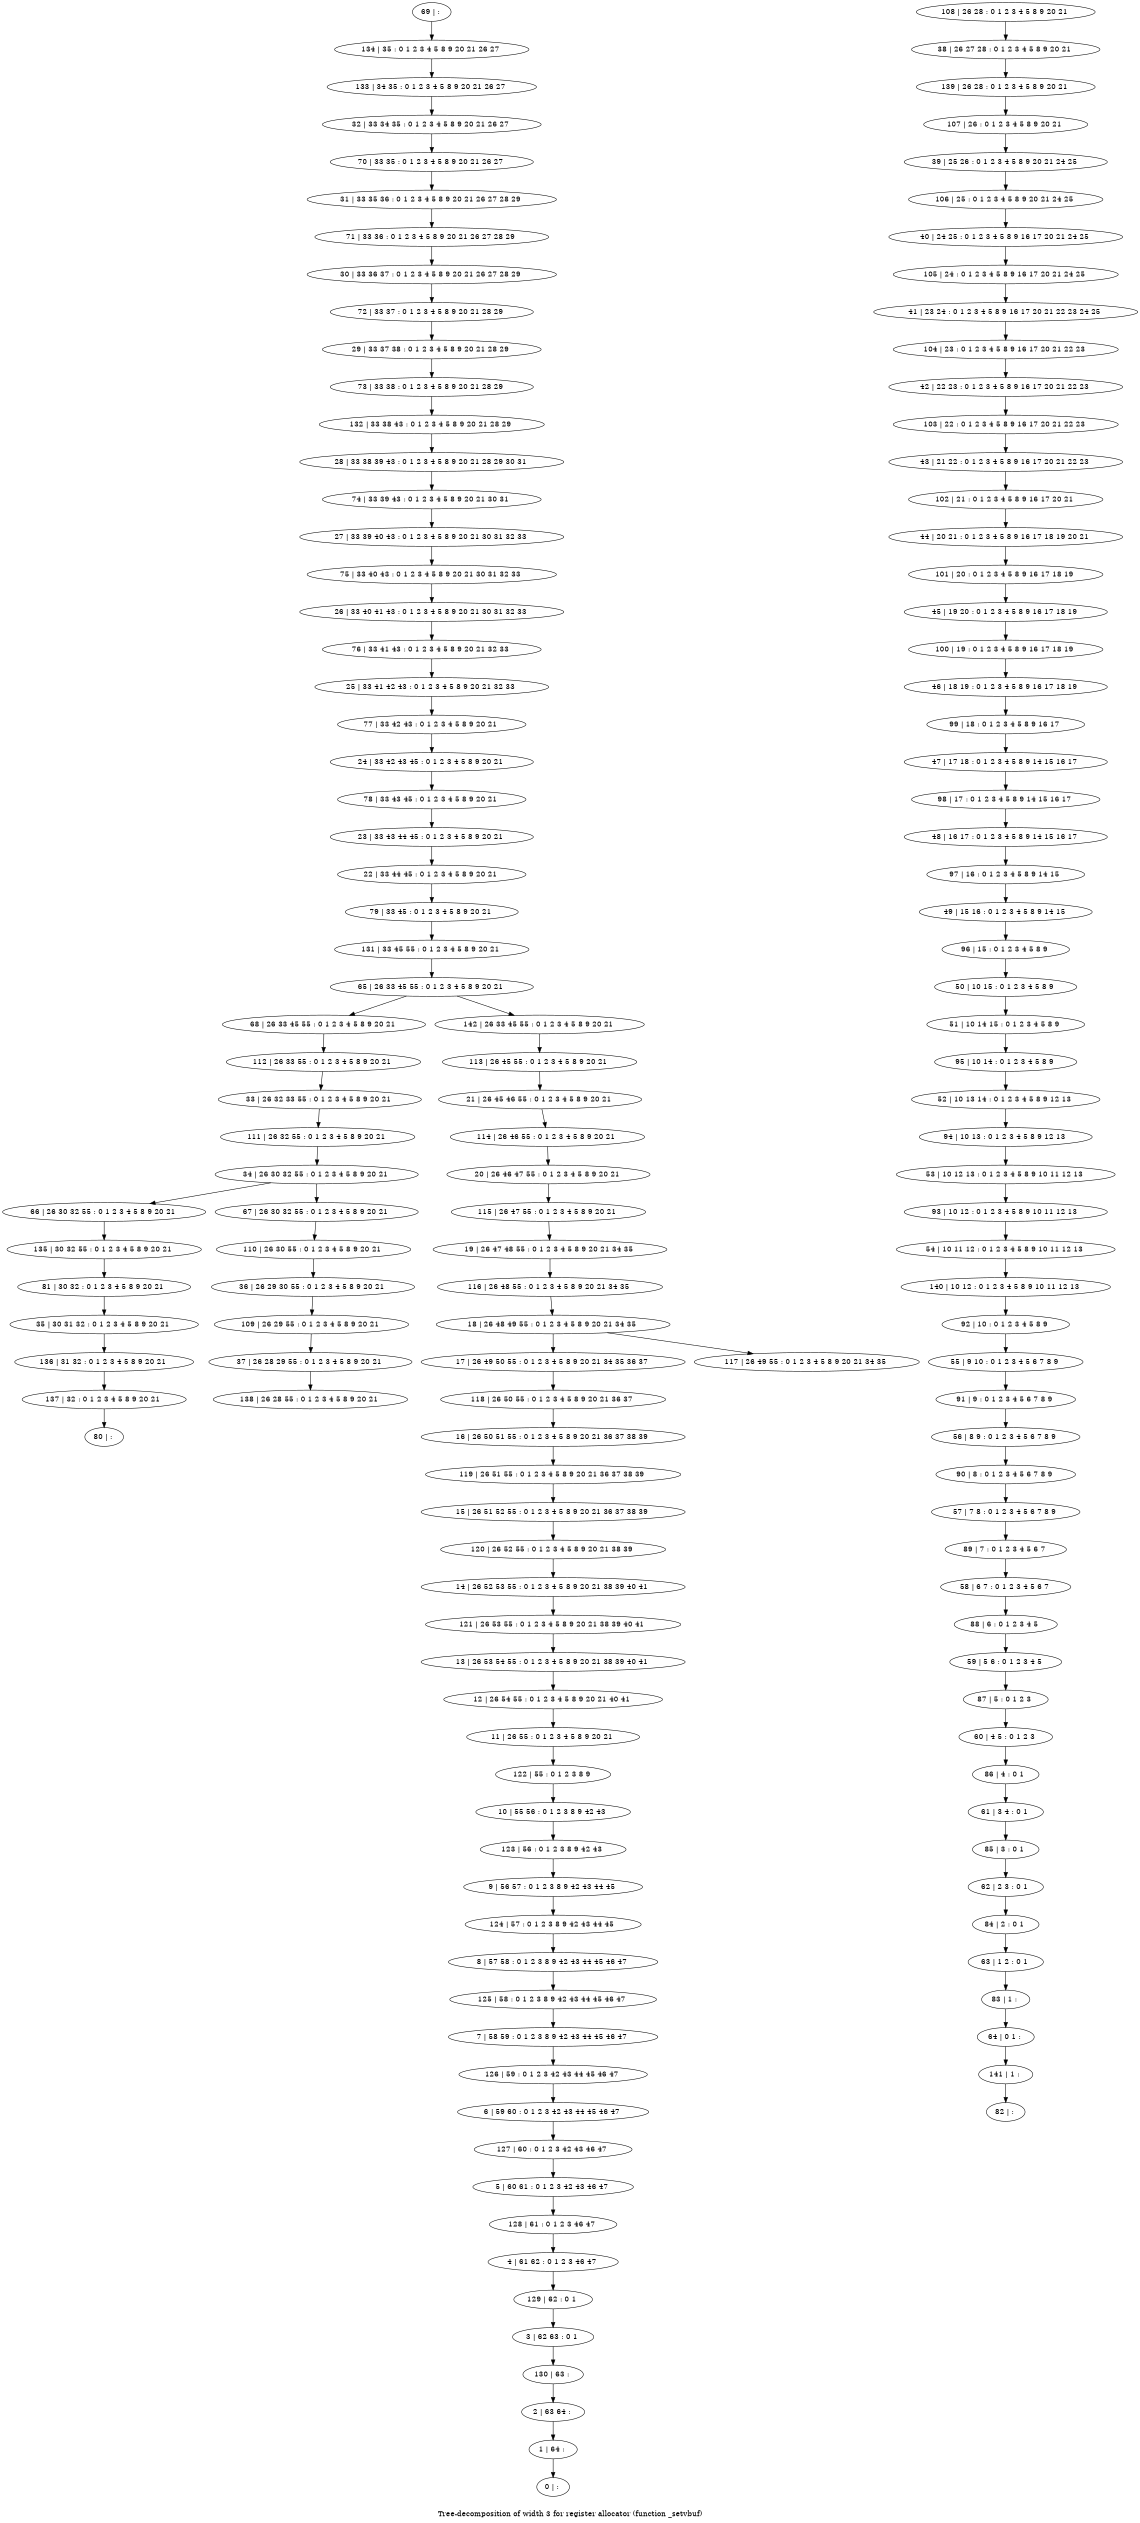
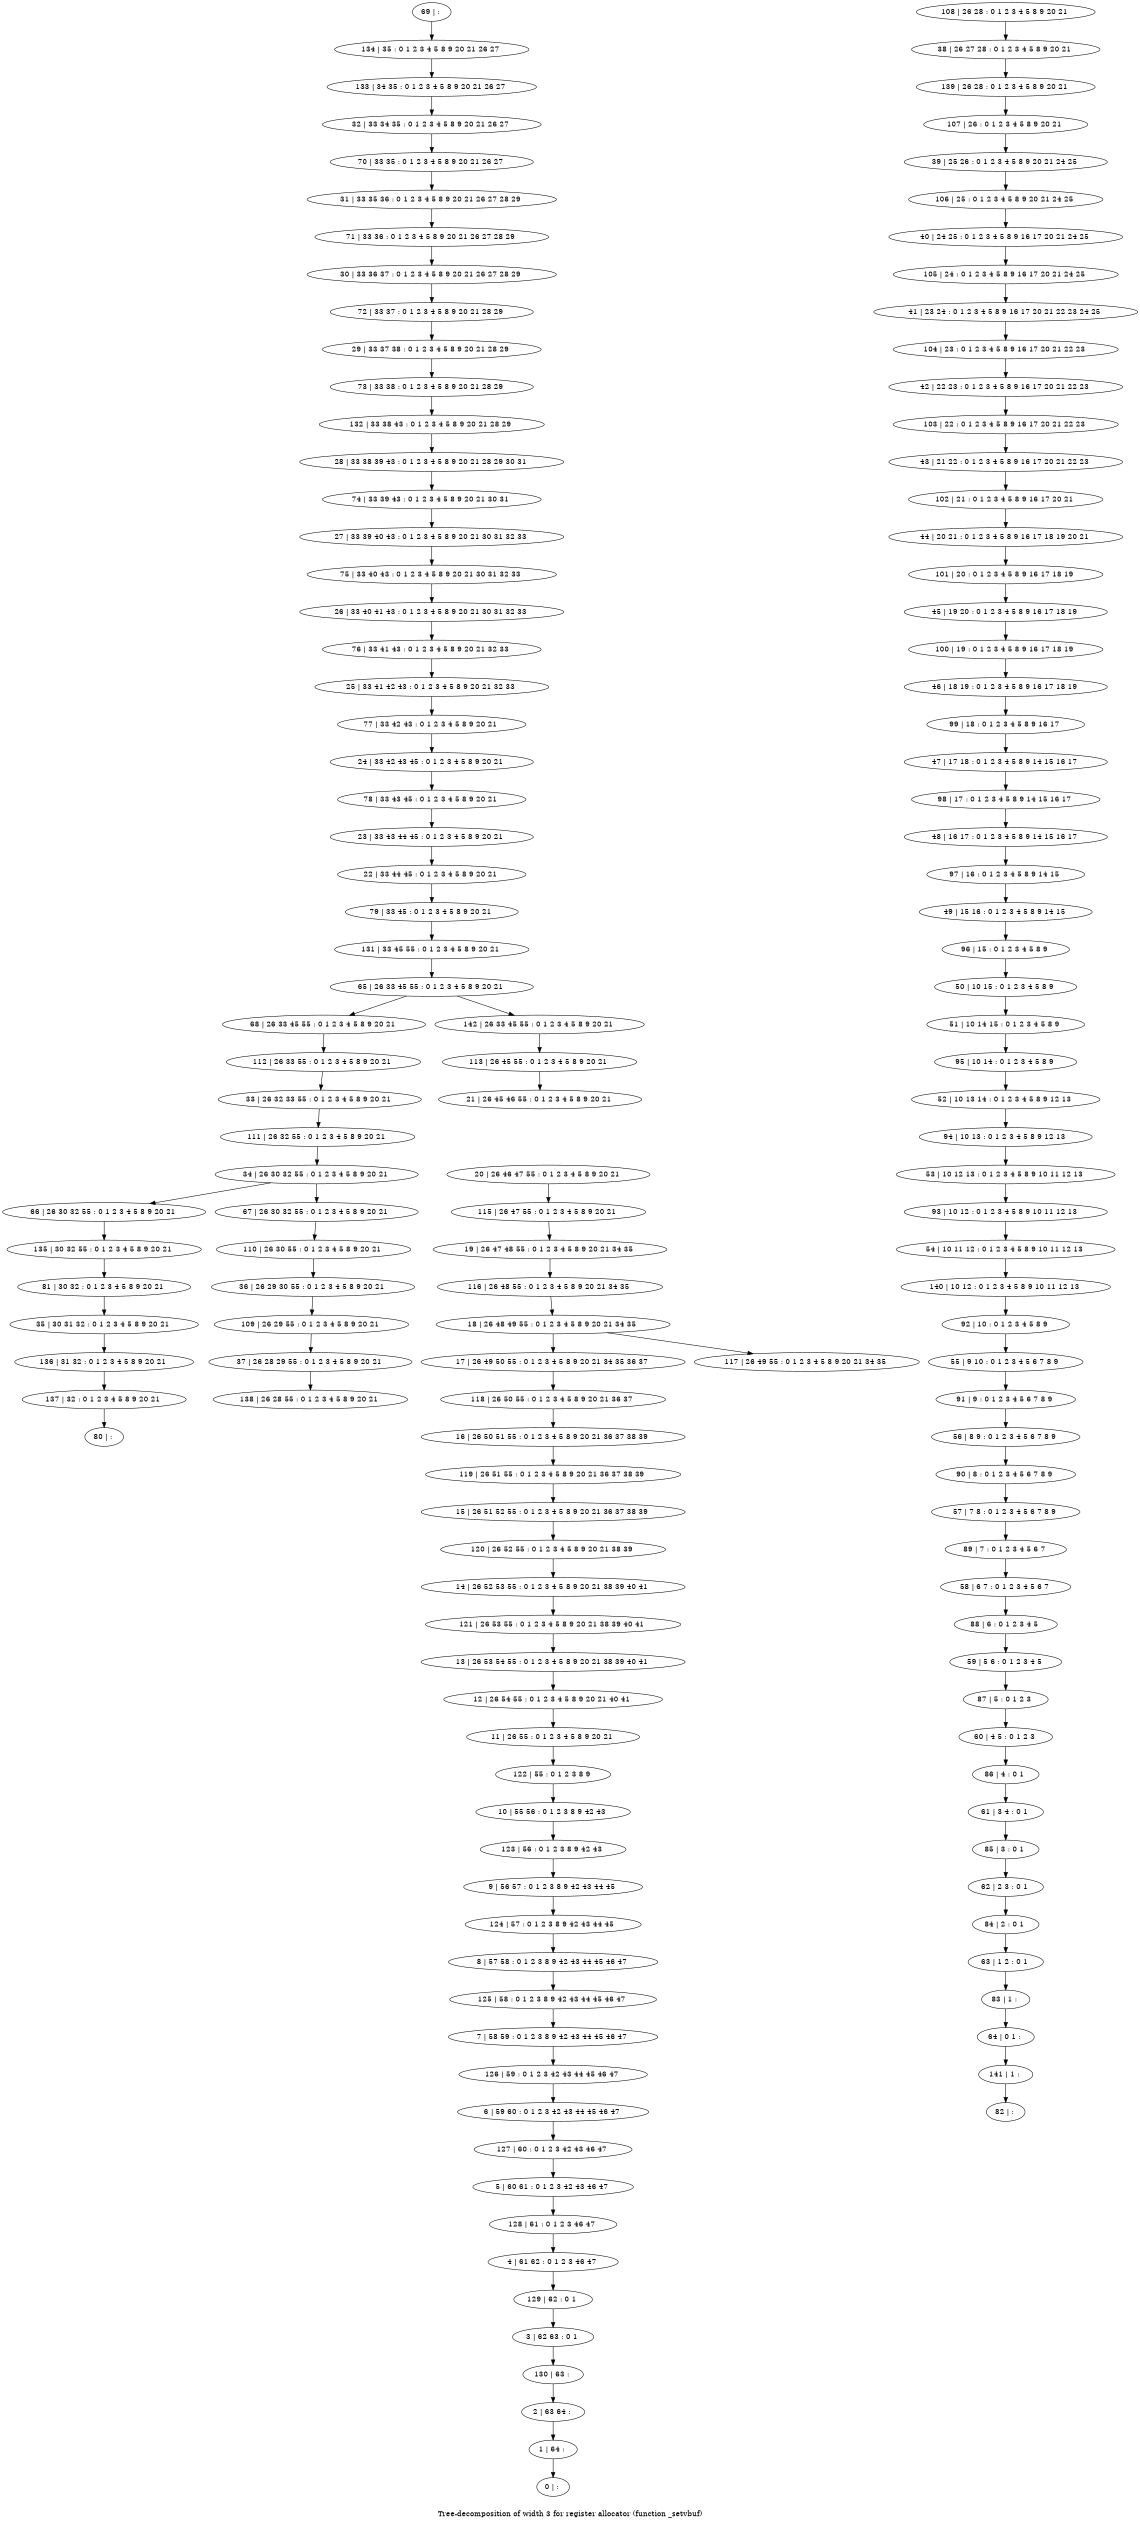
(547, 1137) -> none
